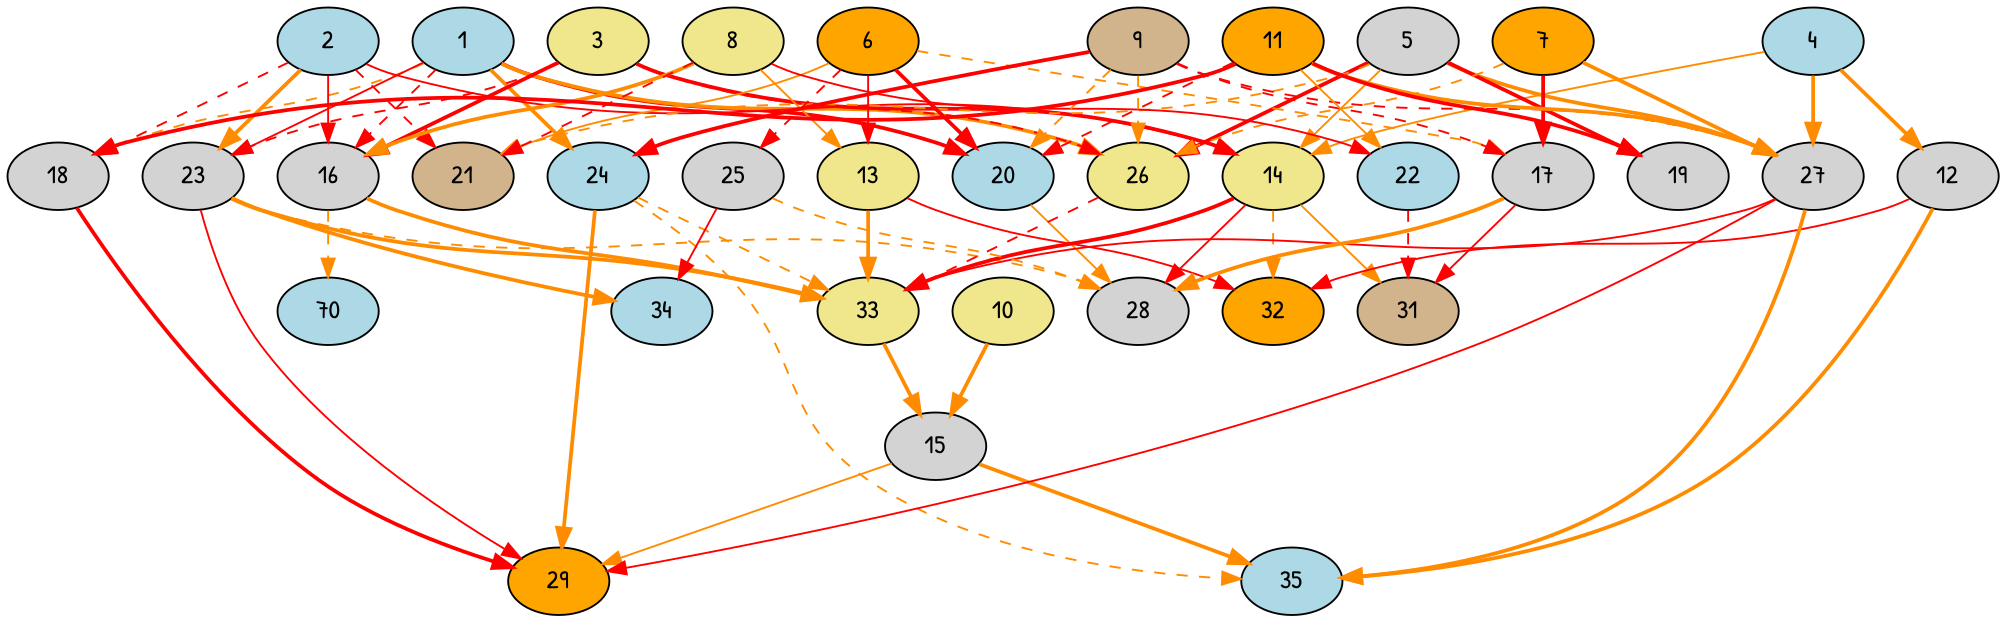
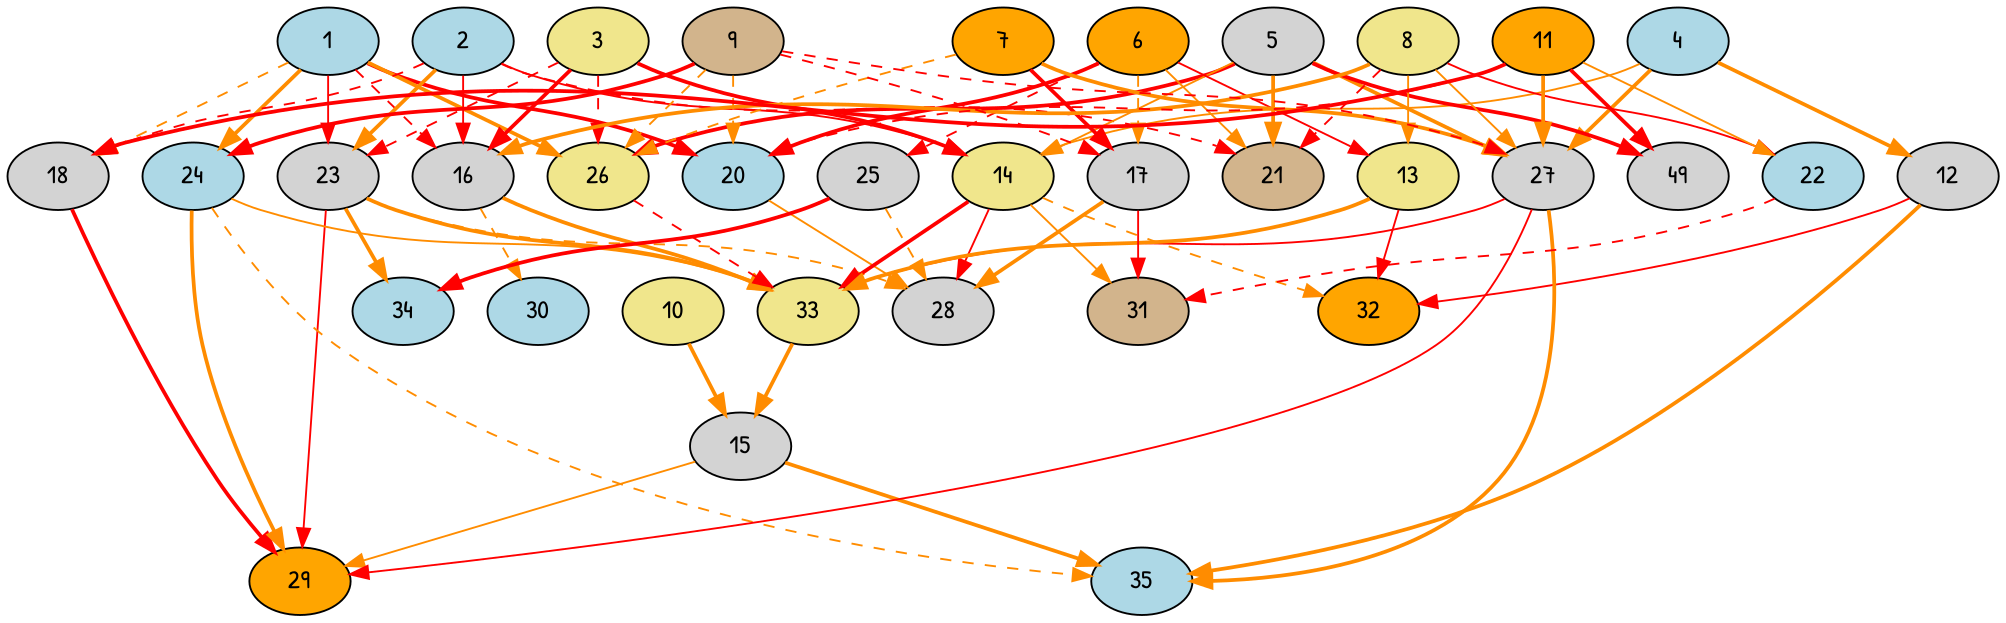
none -> (1459, 92)
(945, 109) -> (1273, 100)
(1678, 176) -> (1678, 176)
(702, 235) -> (711, 233)
(750, 252) -> (478, 243)
(328, 311) -> (538, 311)
